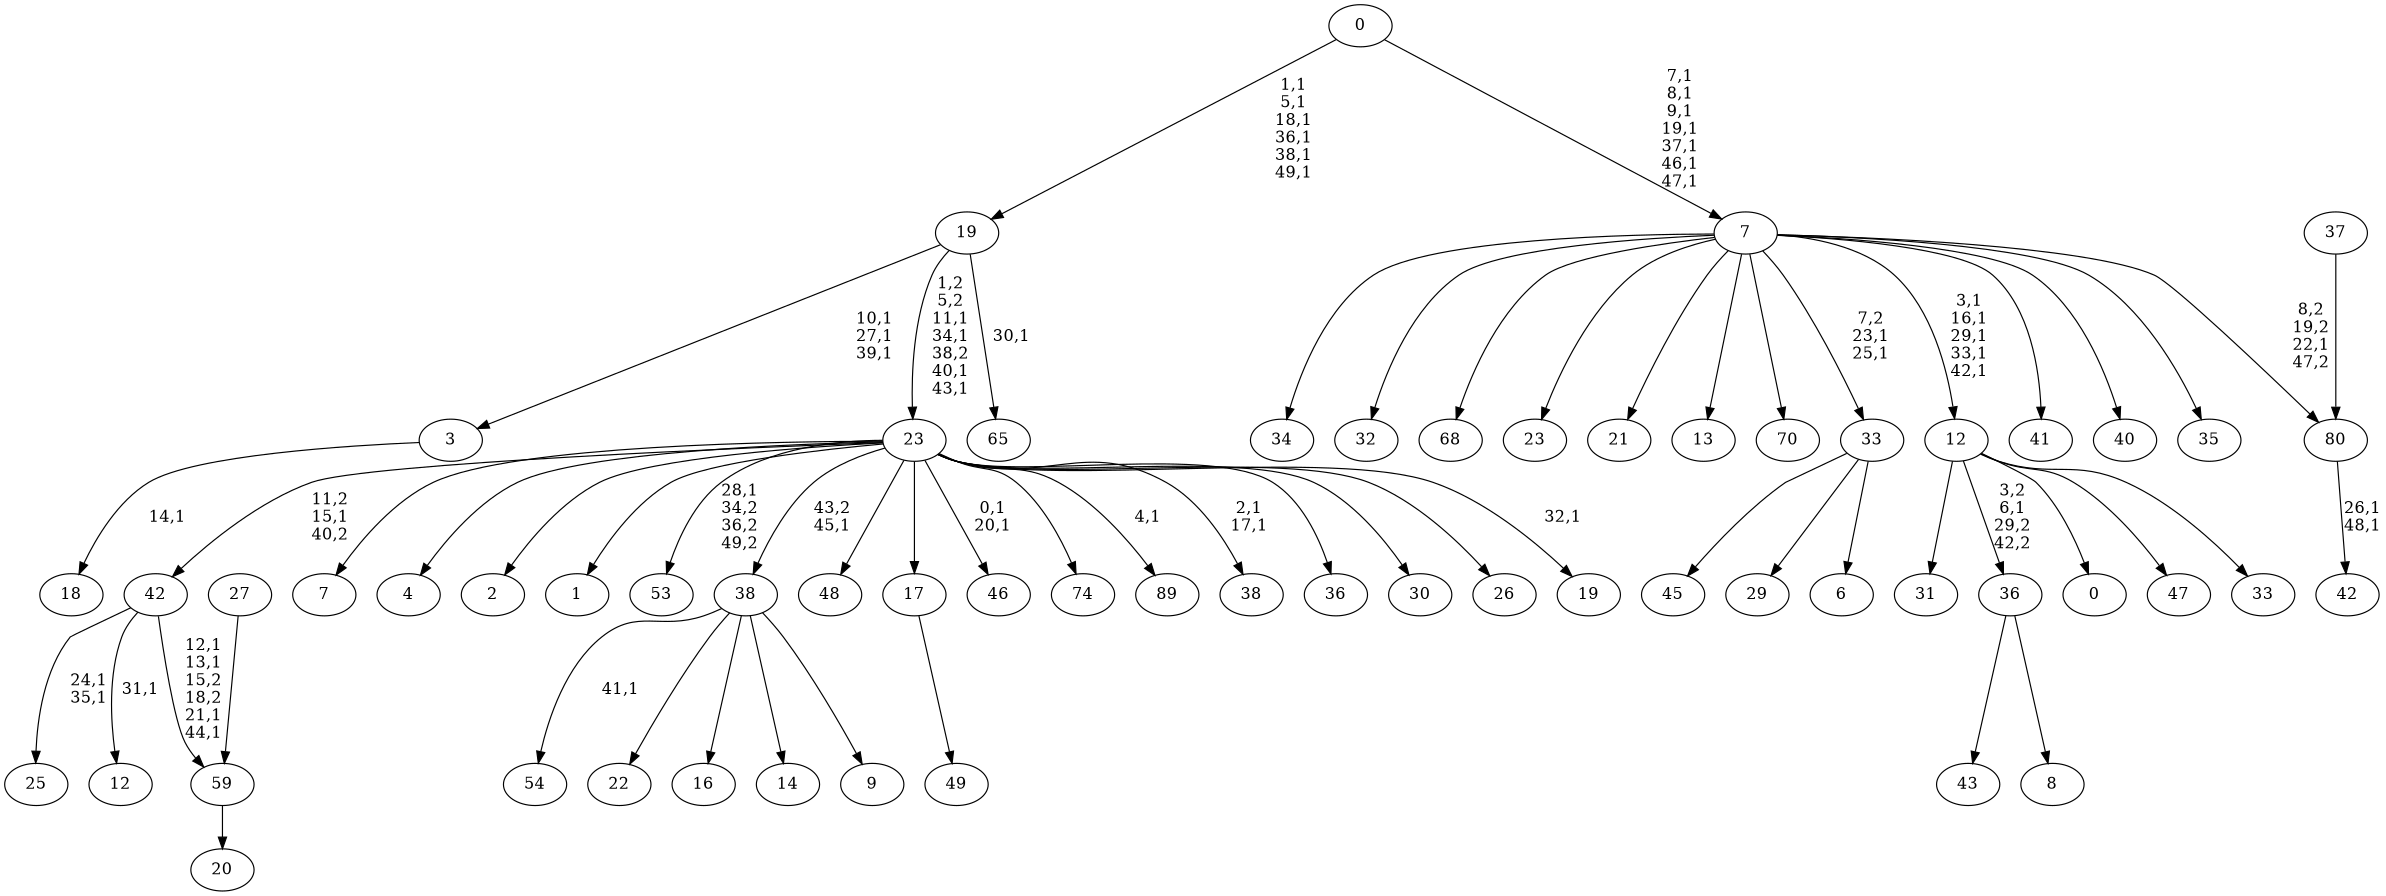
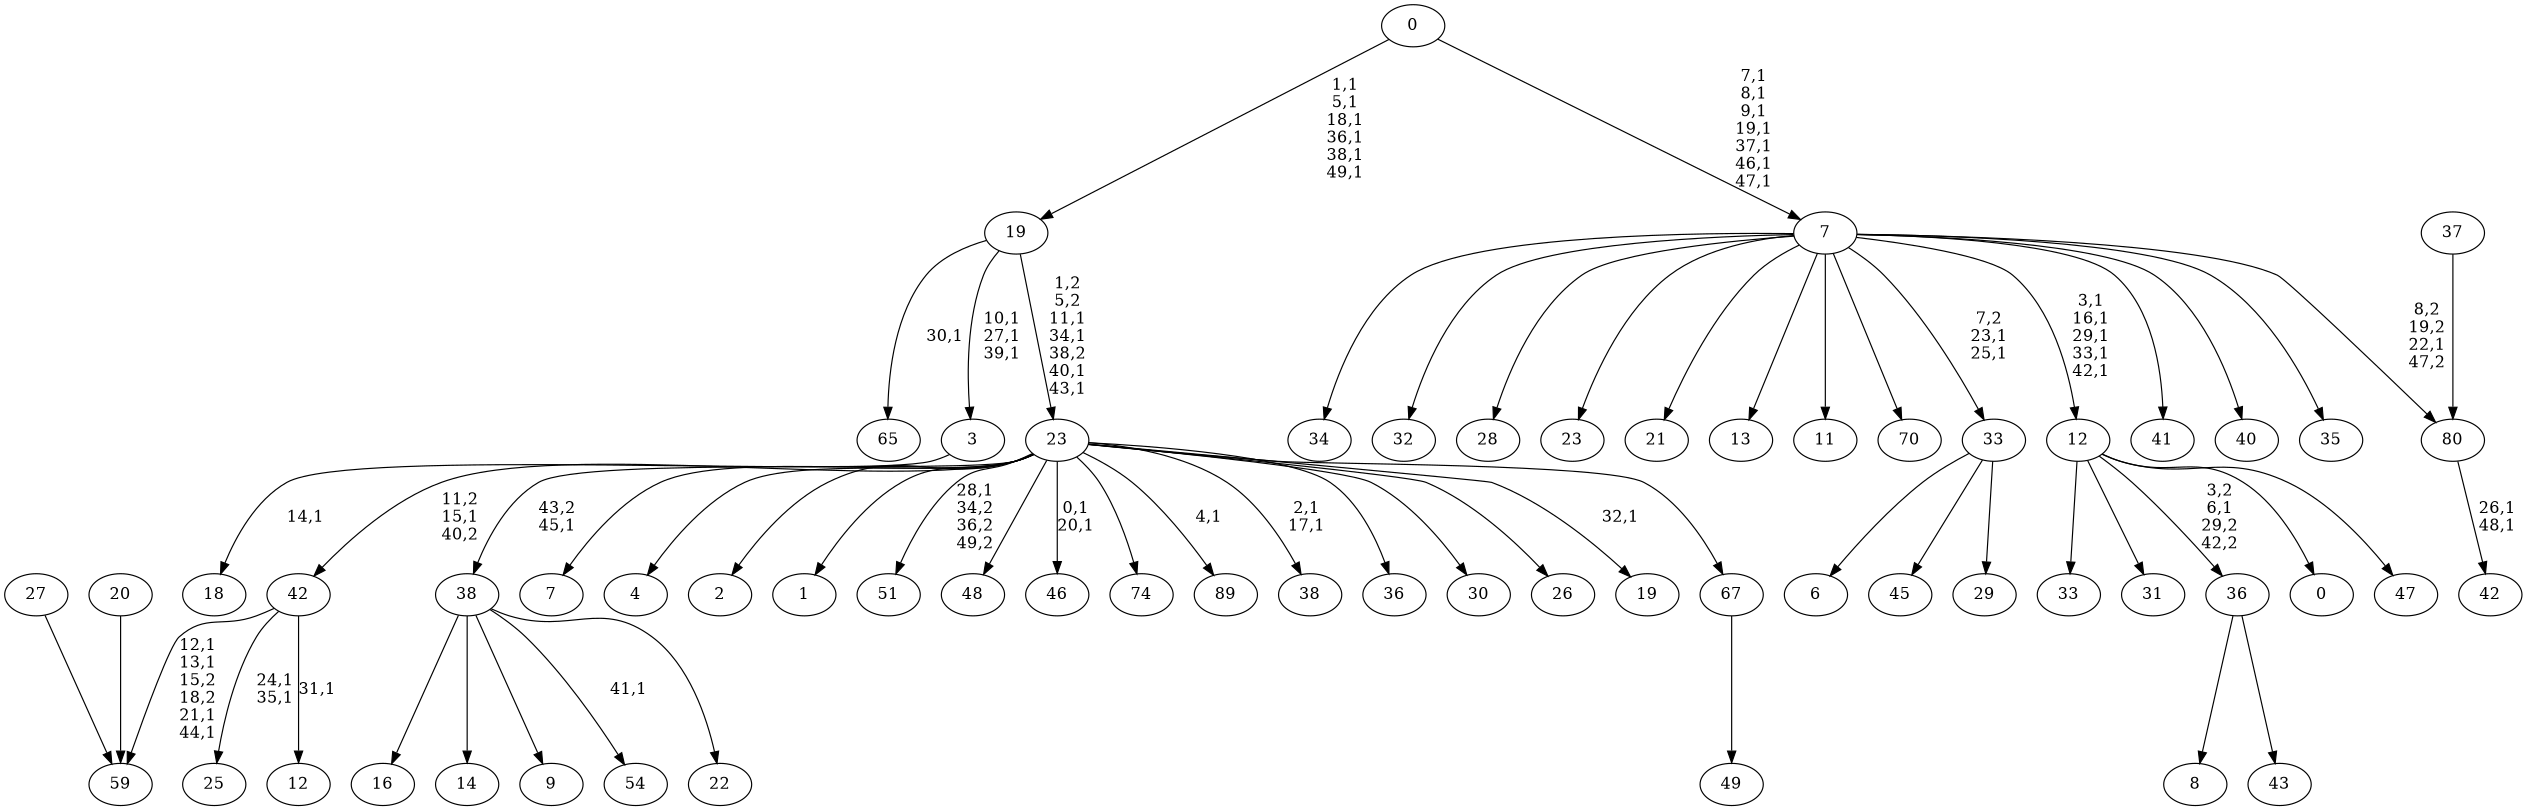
(1451, 440) -> (1488, 440)
none -> (1825, 440)
(662, 595) -> (889, 595)
(914, 595) -> (1732, 595)
(222, 821) -> (121, 683)
